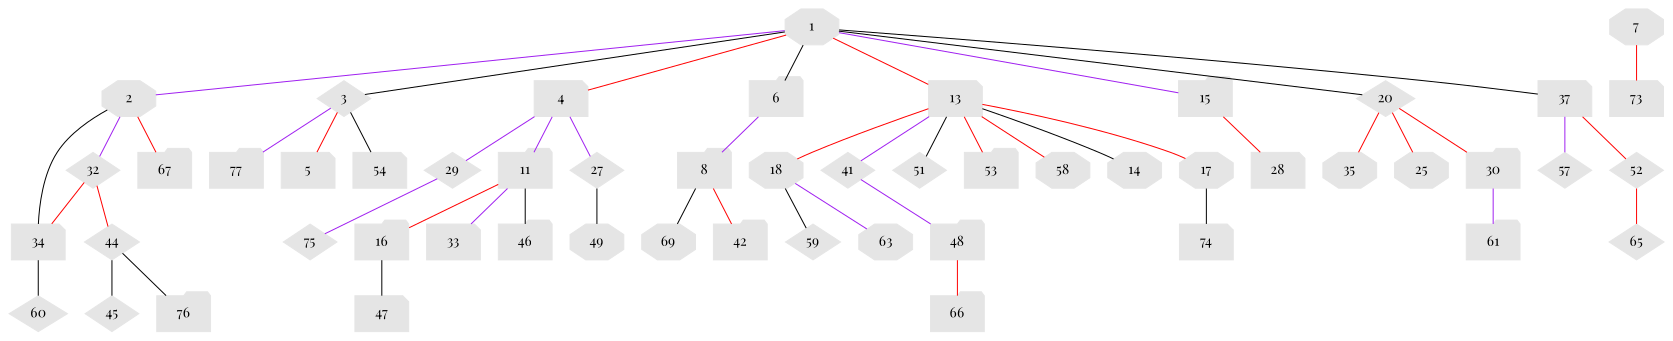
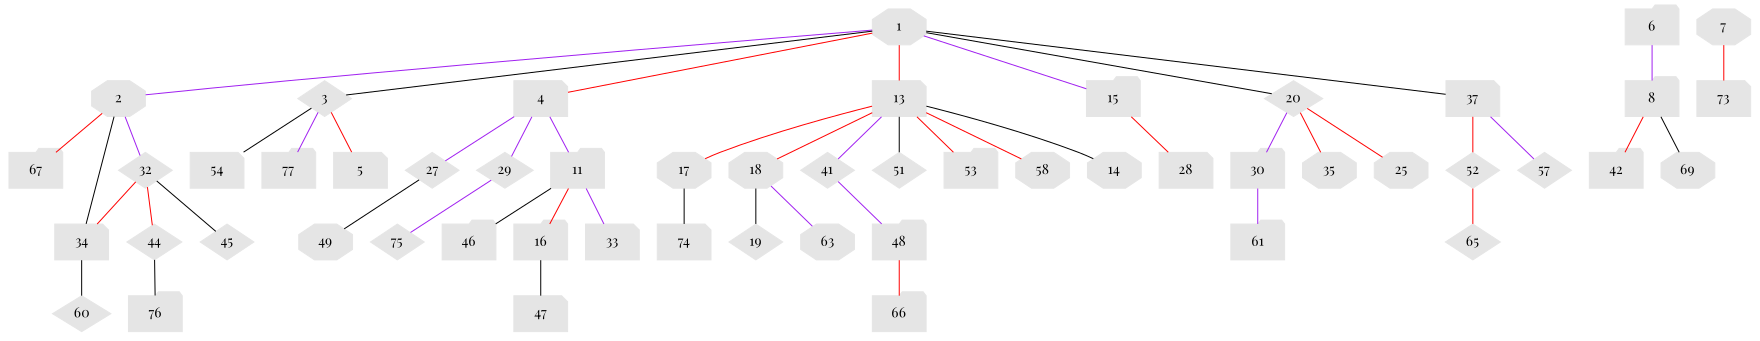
(794, 63) -> none
(1433, 130) -> (1277, 132)
(813, 242) -> (756, 242)
(112, 278) -> (186, 206)
